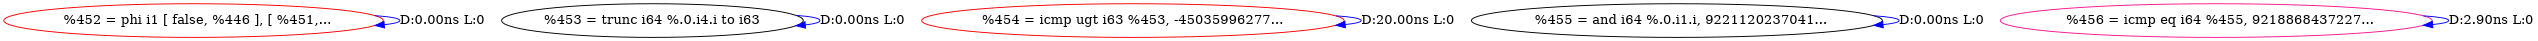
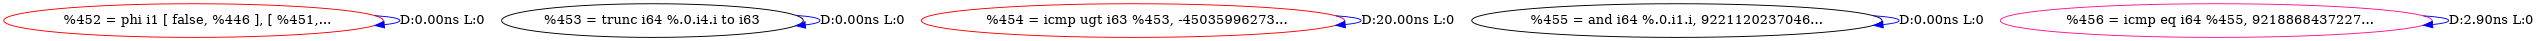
(1133, 21) -> (1133, 21)
(1677, 21) -> (1677, 21)
